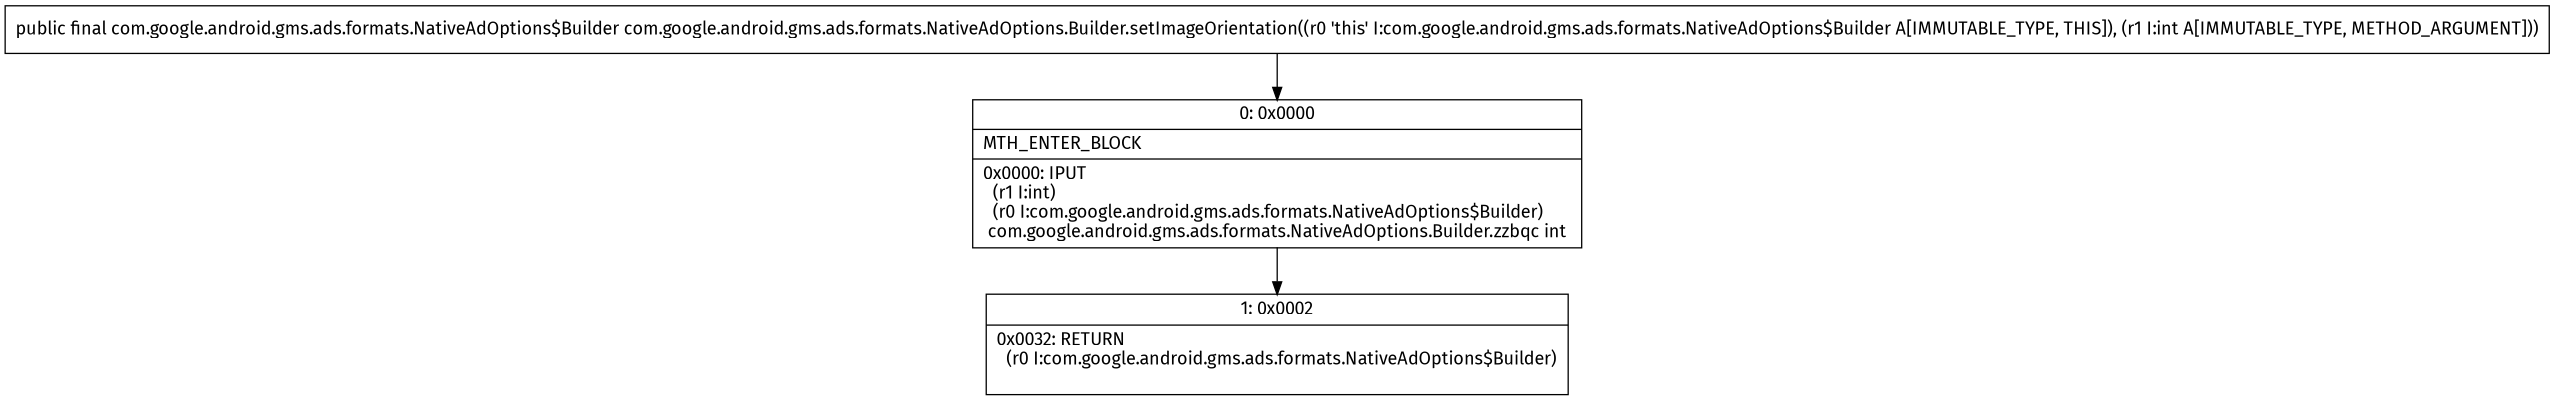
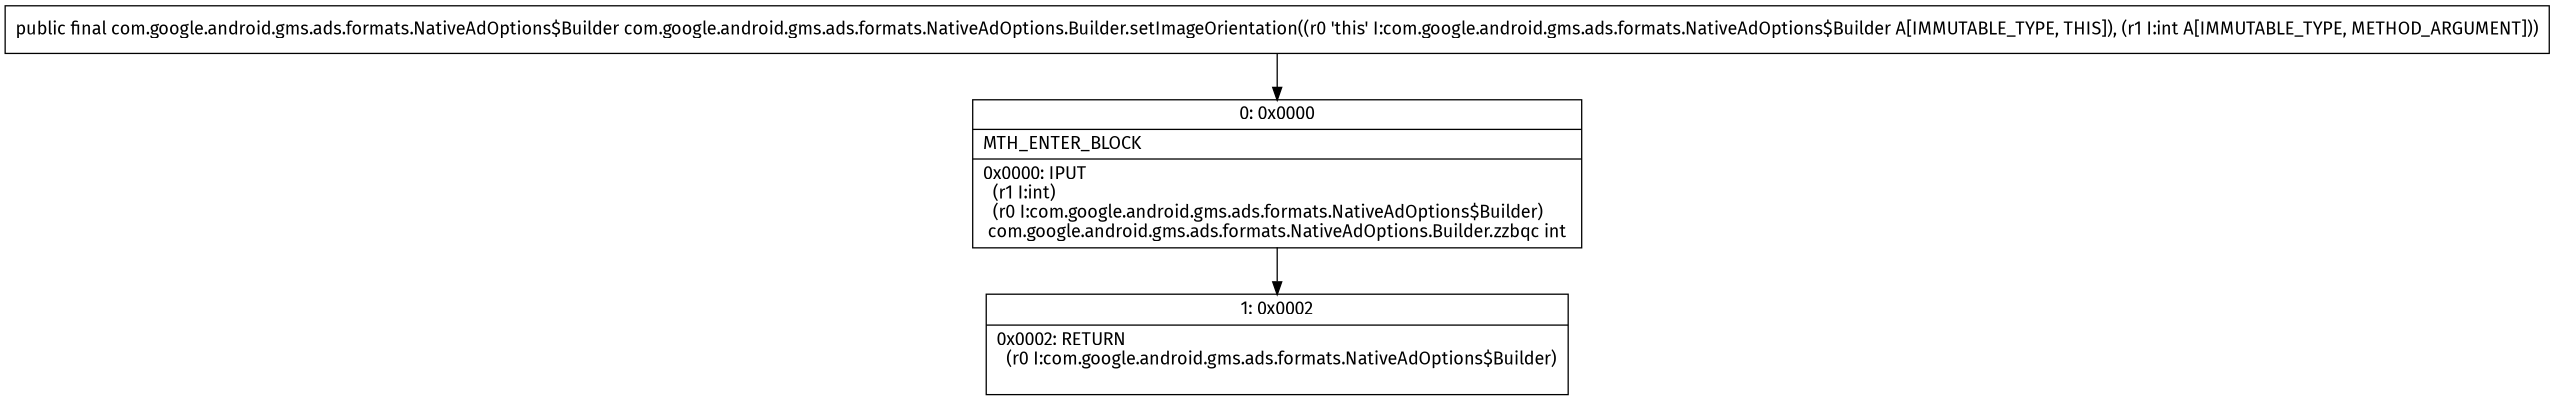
(1066, 340) -> (1067, 340)
